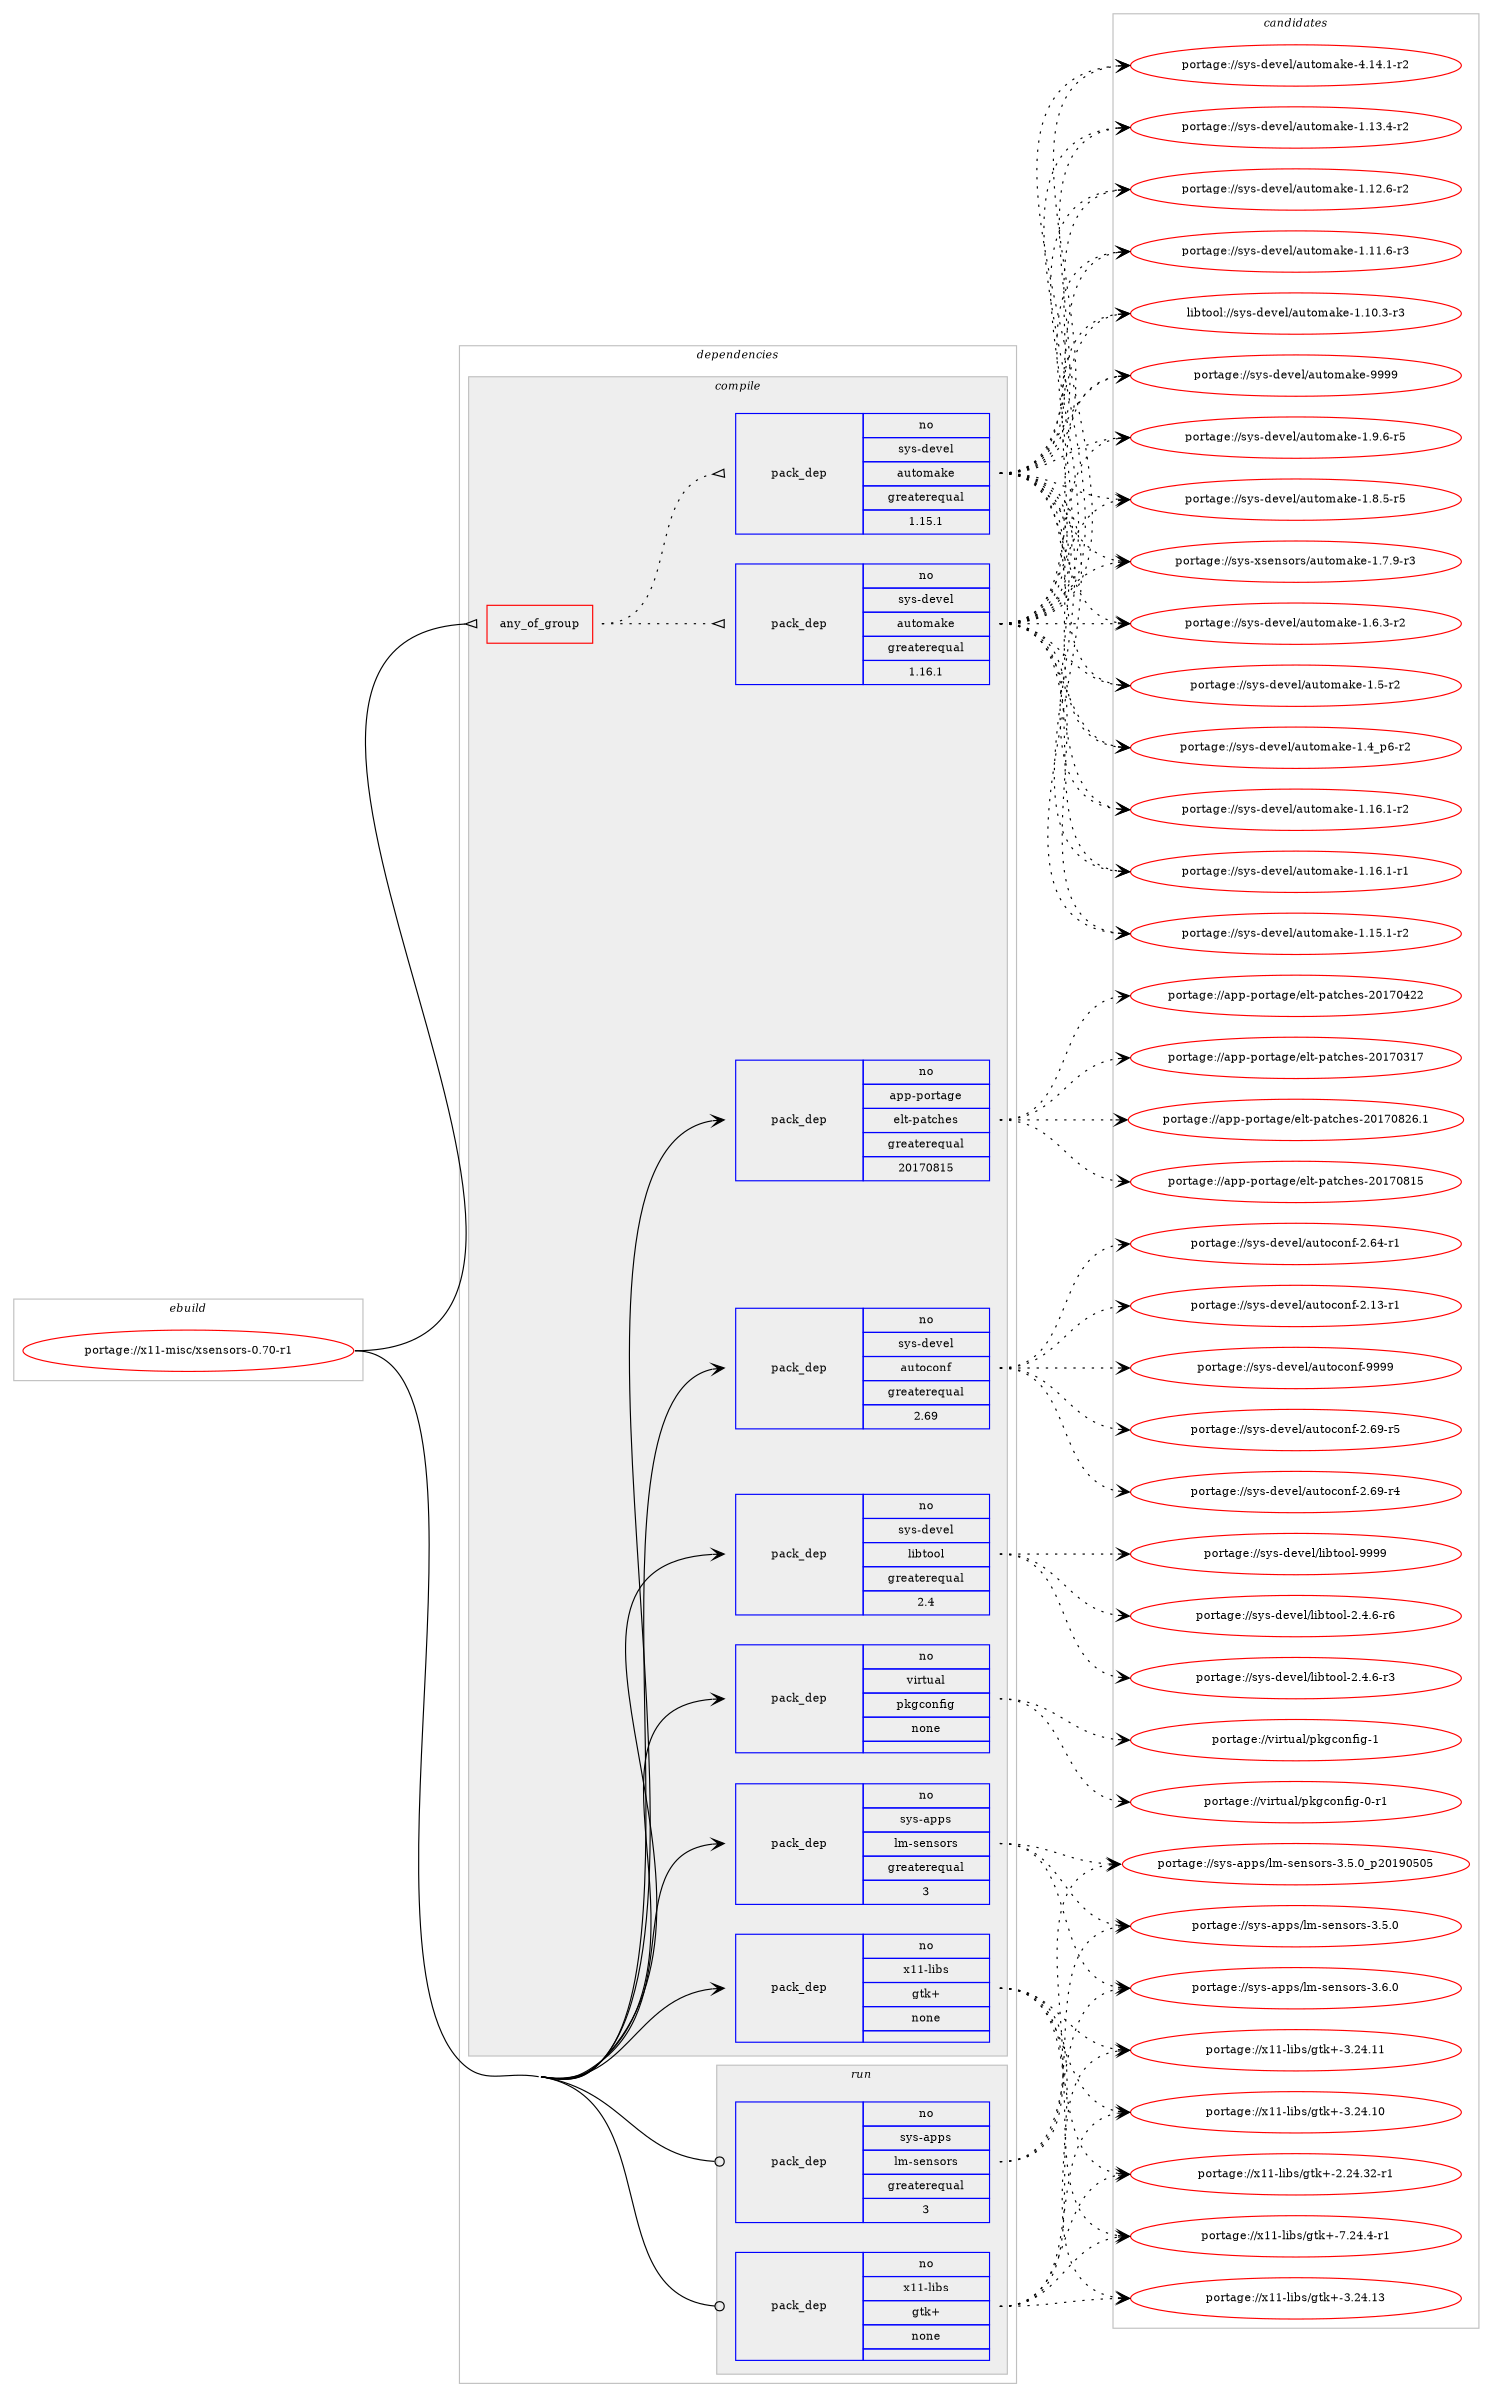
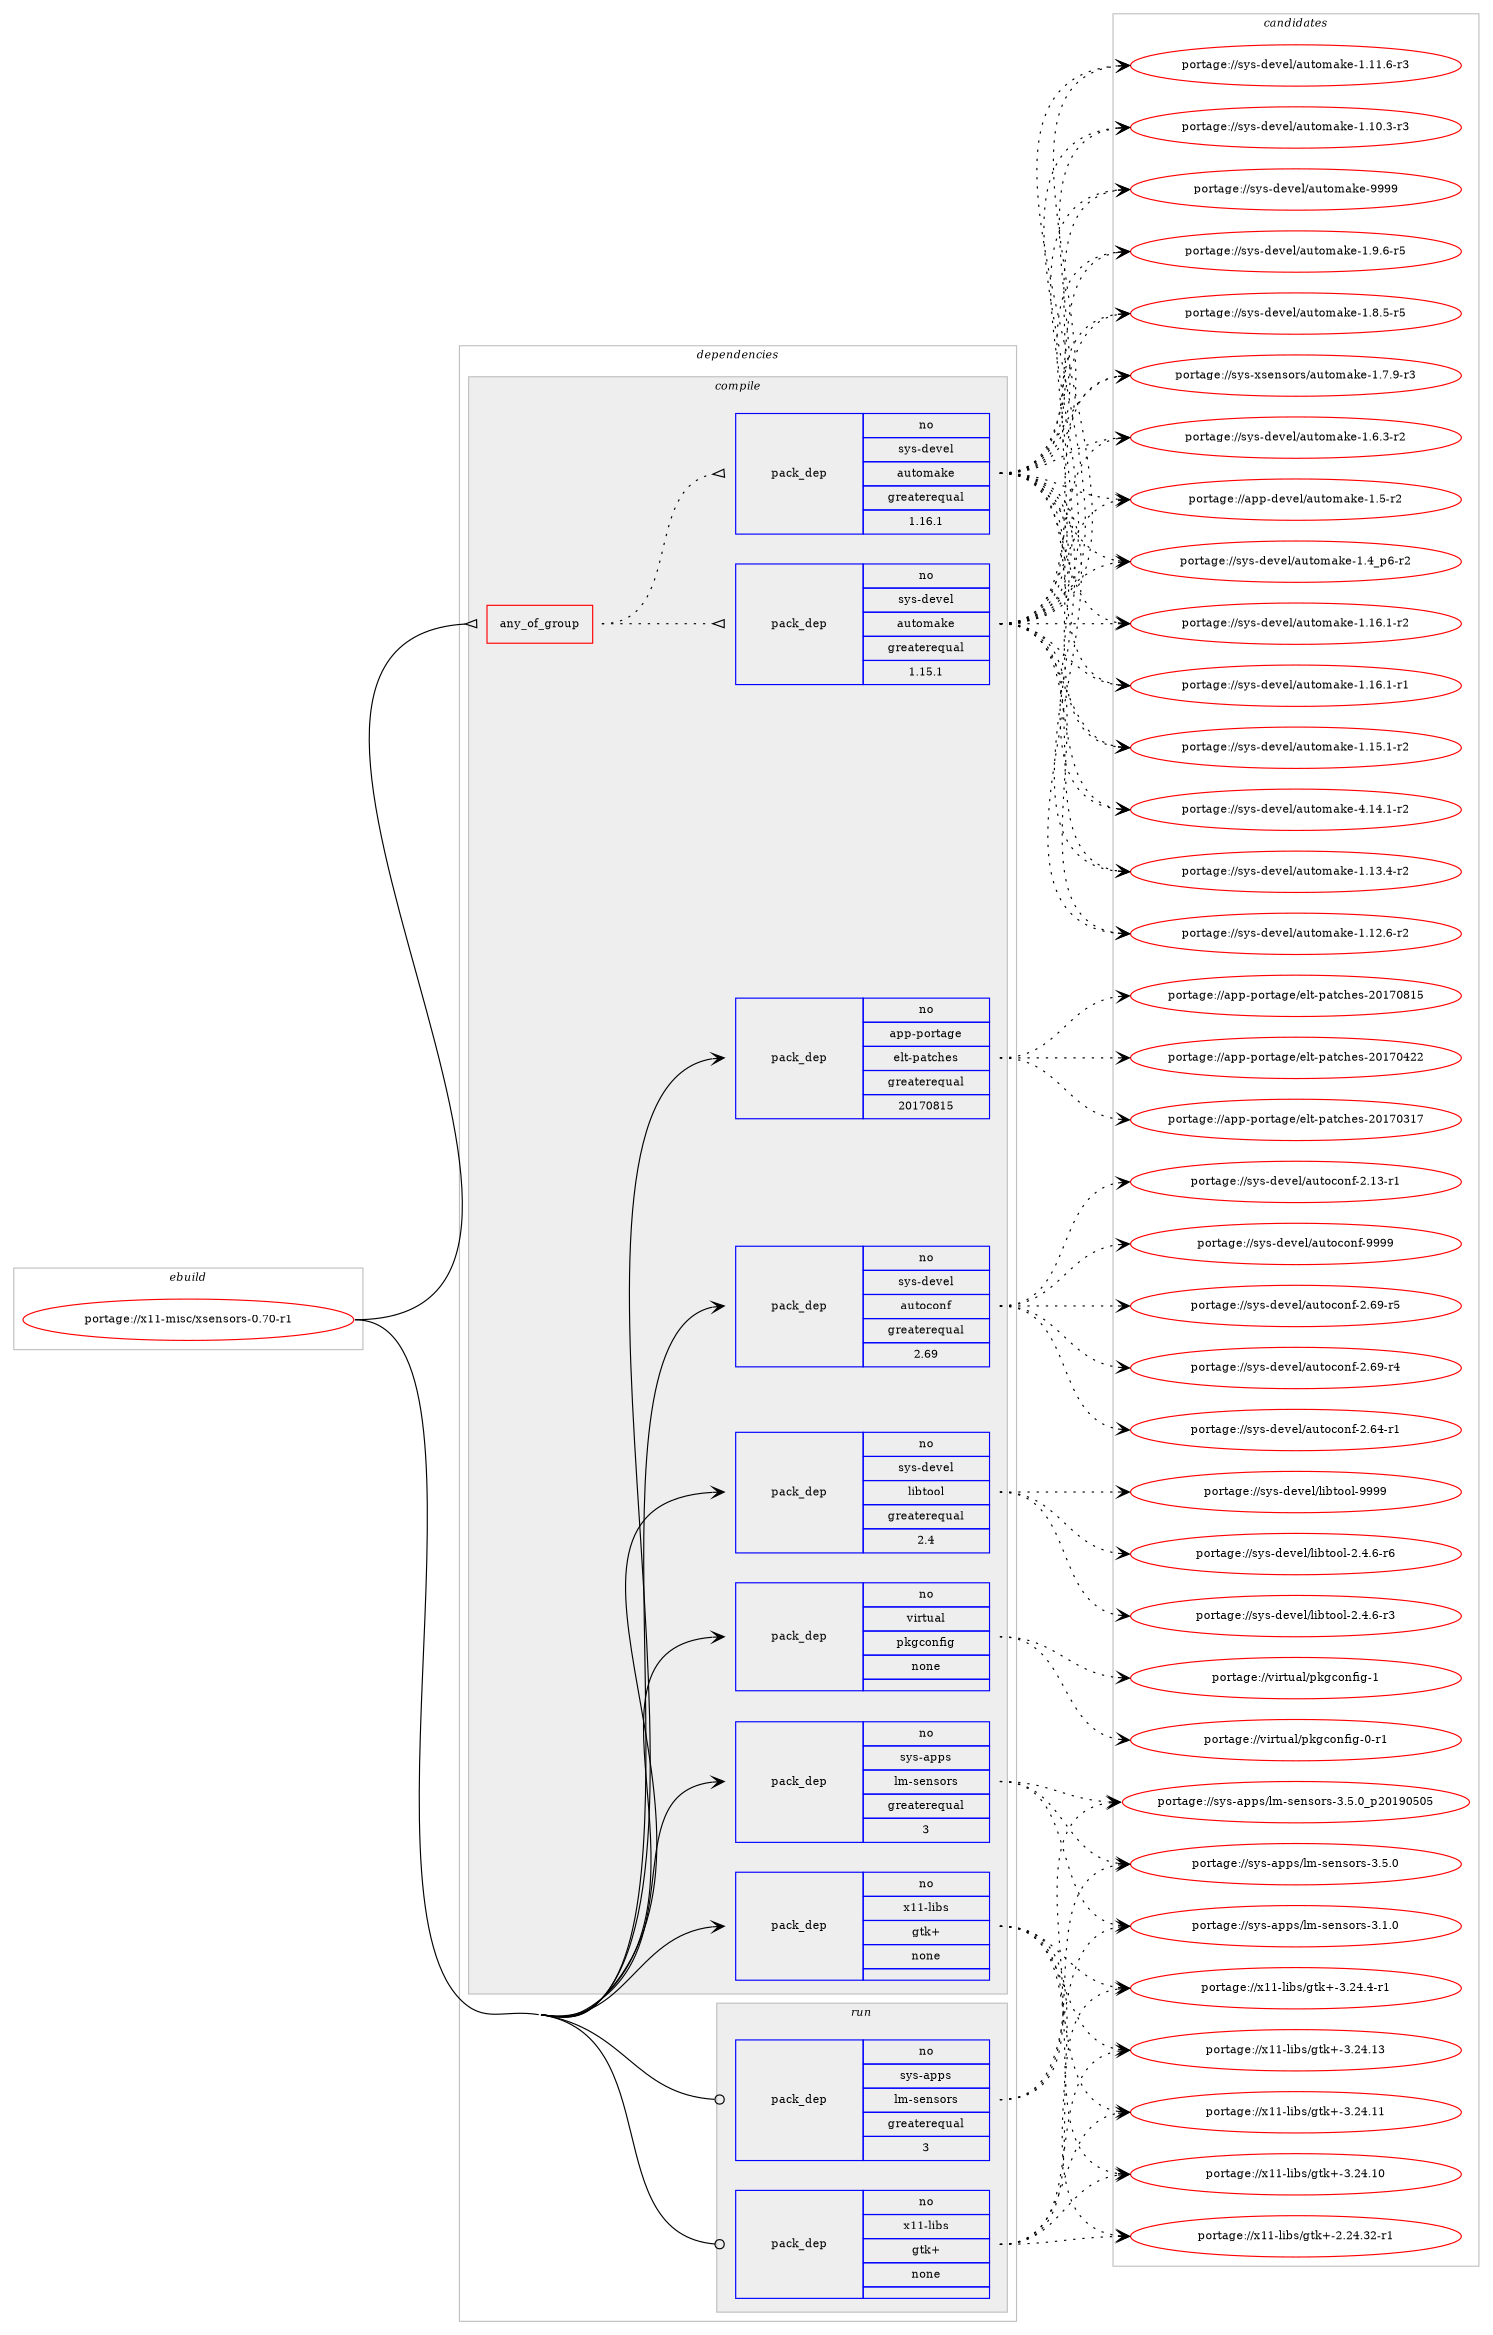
(1296, 314) -> (1296, 127)
(1296, 686) -> (1296, 500)
(1296, 1120) -> none
(1296, 1988) -> (1296, 1926)
(1296, 2236) -> (1296, 1988)
